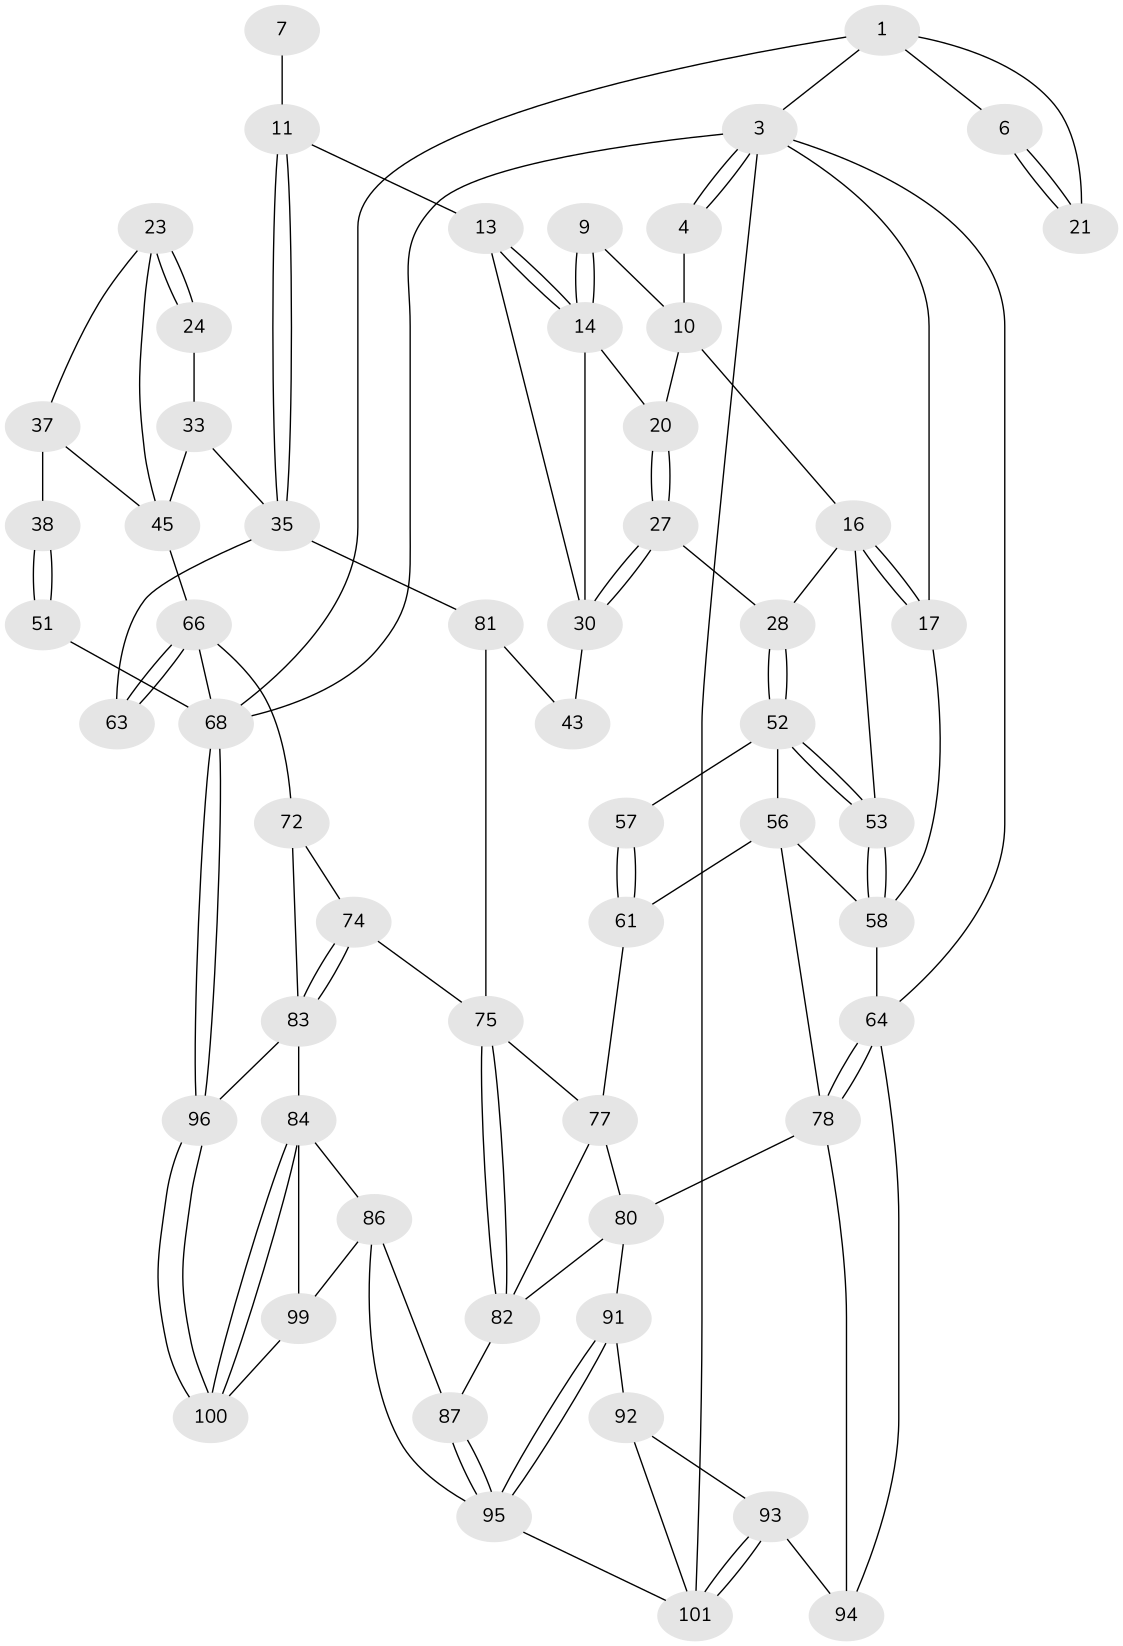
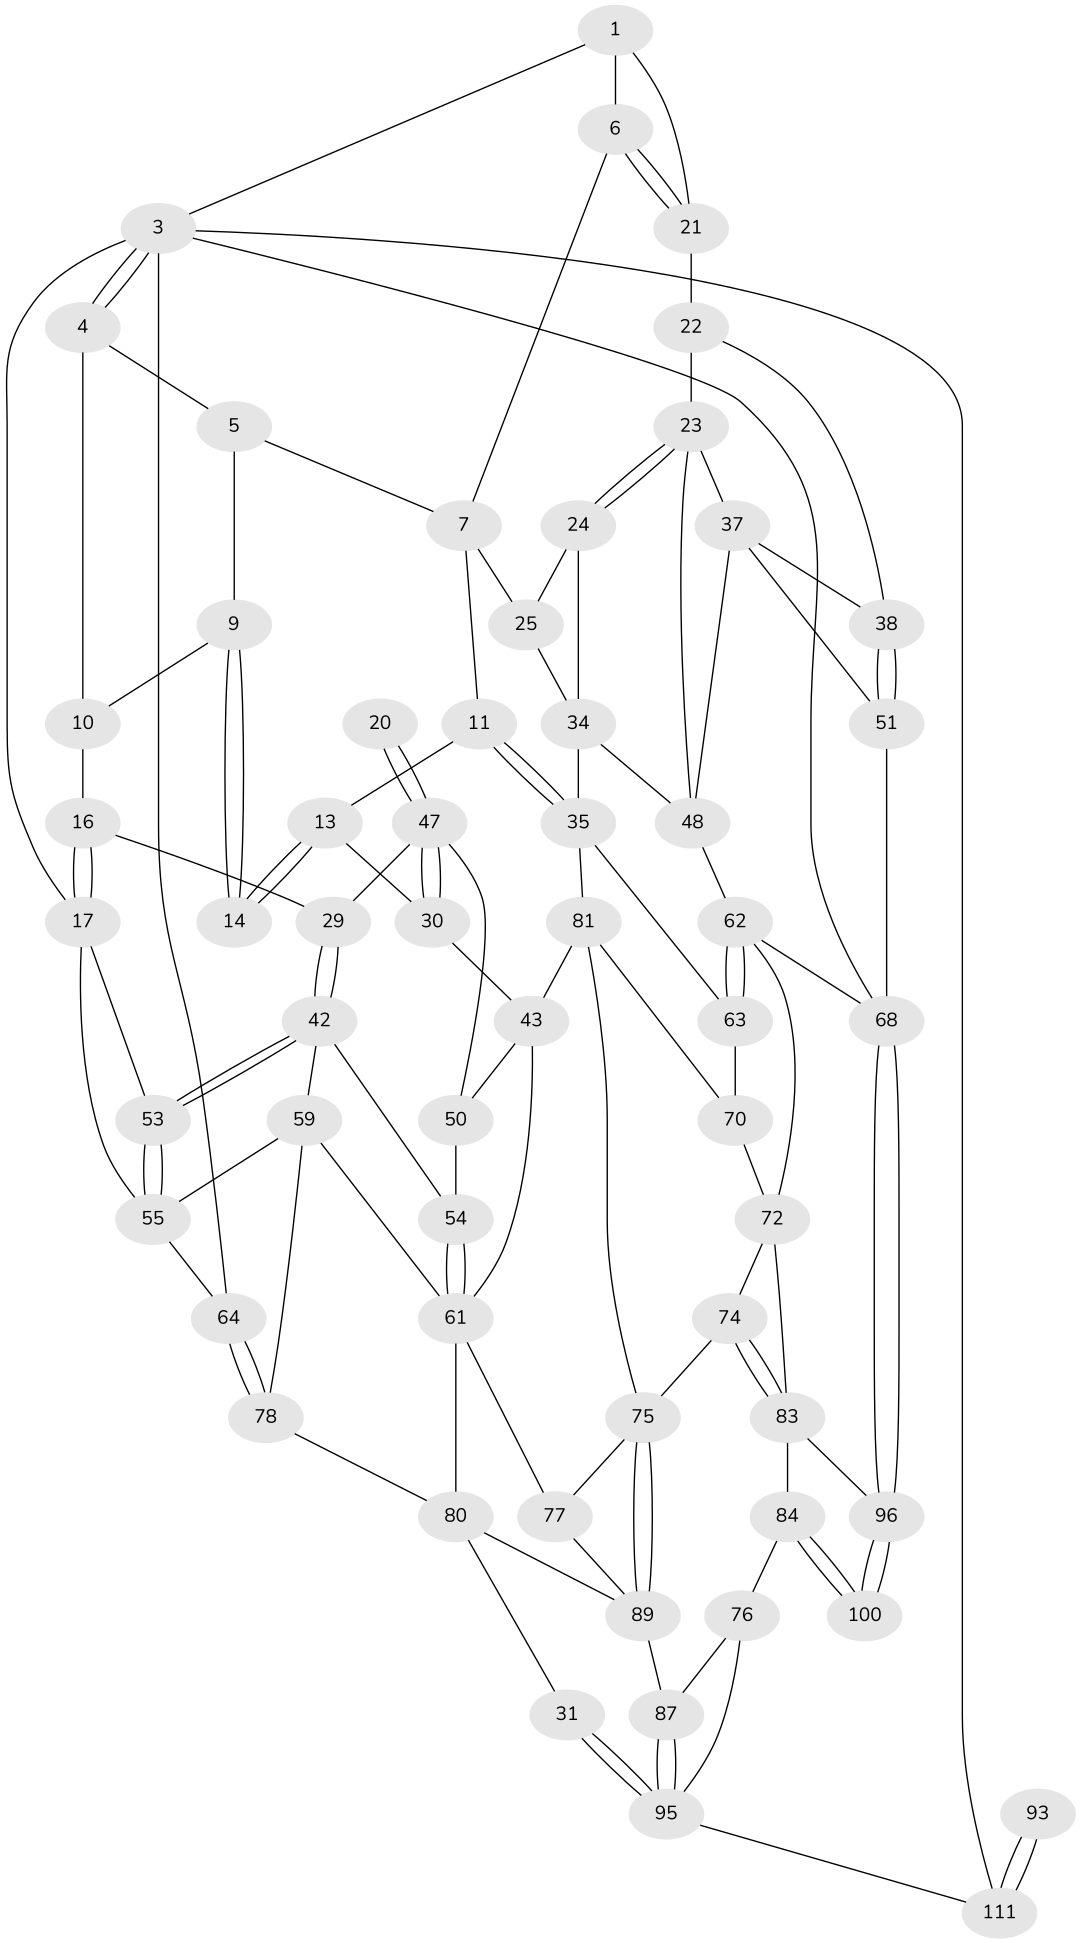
(362, 217) -> none
none -> (543, 319)
none -> (691, 328)
(623, 377) -> none
(672, 377) -> none
(194, 427) -> (578, 724)
none -> (234, 427)
(585, 476) -> none
(162, 526) -> (693, 823)
(661, 526) -> (430, 823)
none -> (806, 621)
(194, 625) -> (735, 922)
none -> (526, 625)
(778, 625) -> (333, 922)
(865, 674) -> (118, 1021)
(778, 724) -> (320, 1021)
(626, 823) -> (456, 1219)
(778, 823) -> (304, 1120)
(877, 922) -> (153, 1219)
none -> (456, 1120)
none -> (735, 1120)
(613, 1170) -> (456, 1418)
none -> (523, 1177)
(374, 1219) -> (742, 1616)
(299, 1319) -> none
(502, 1319) -> (643, 1616)
(614, 1319) -> (567, 1715)
(626, 1418) -> none
(695, 1616) -> (1000, 1913)
(846, 1616) -> none
